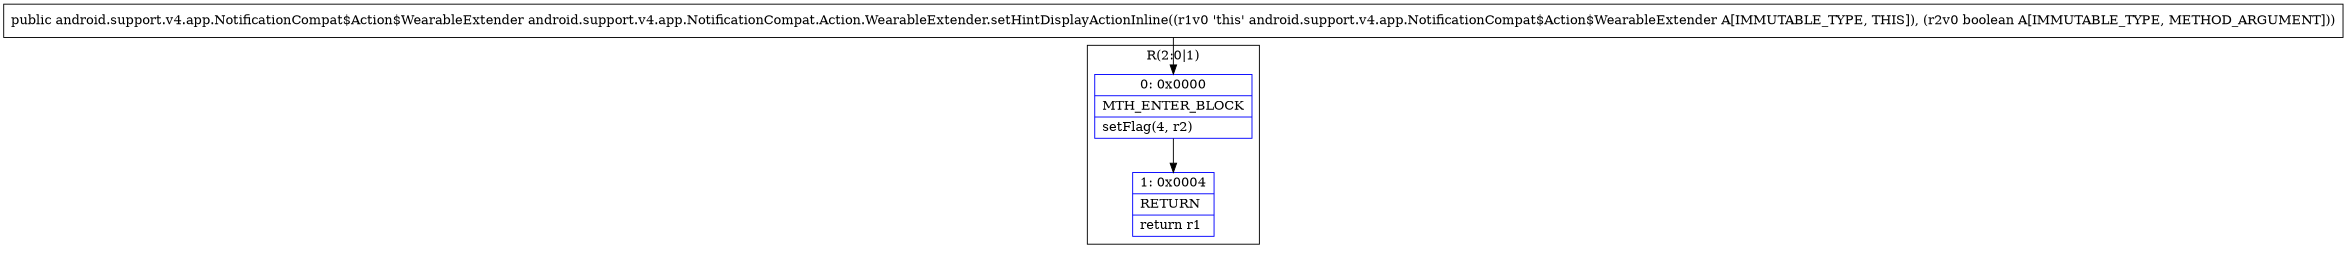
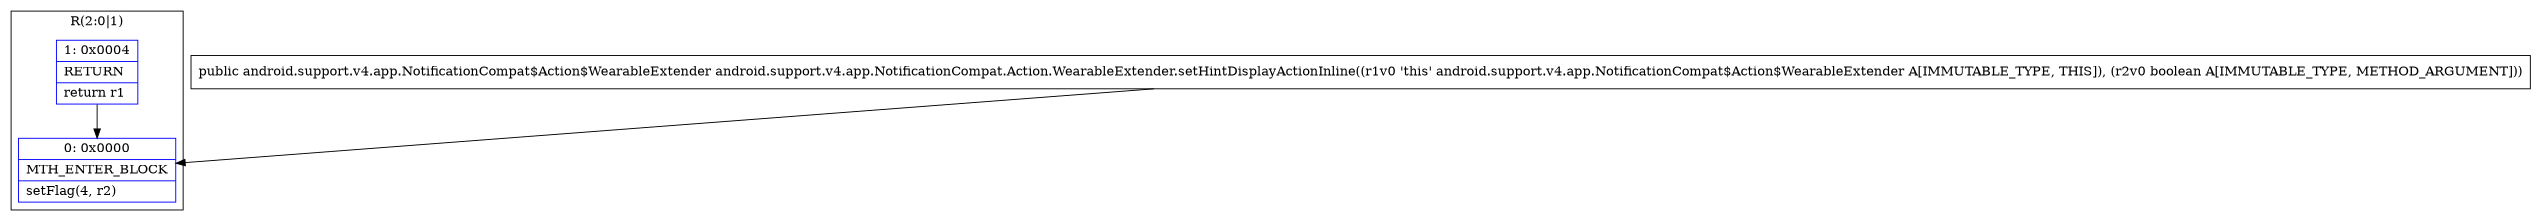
(1173, 151) -> (97, 117)
